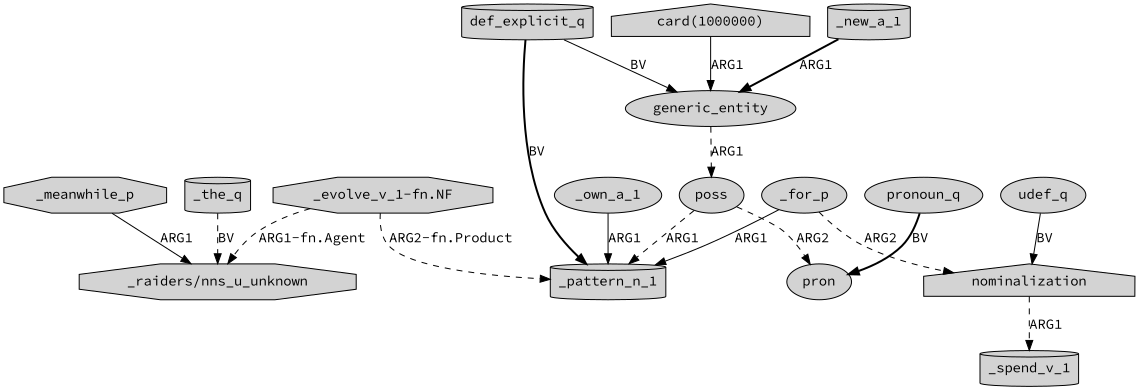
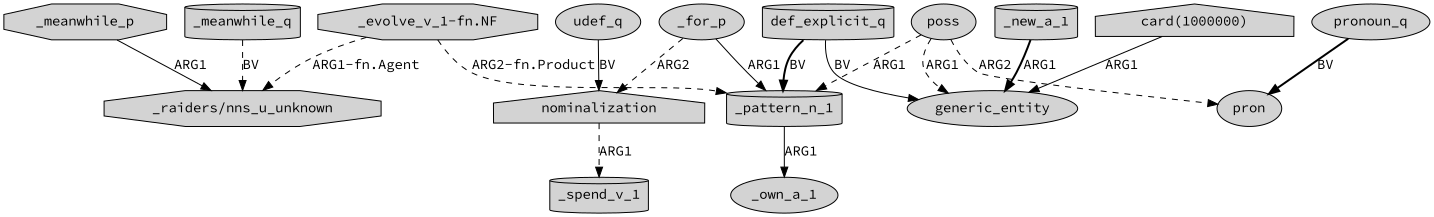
(711, 147) -> (923, 65)
(218, 195) -> (243, 22)
(608, 234) -> (784, 147)
